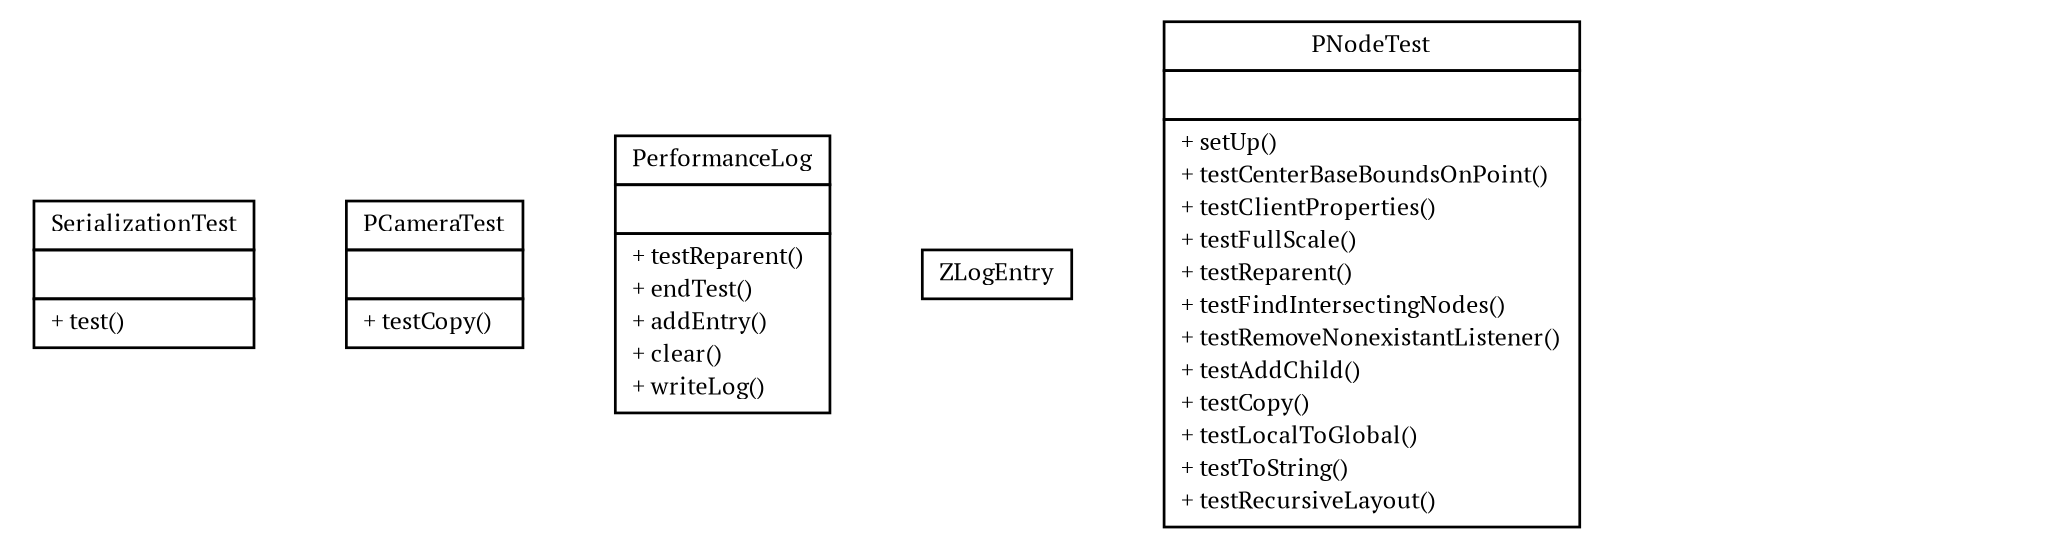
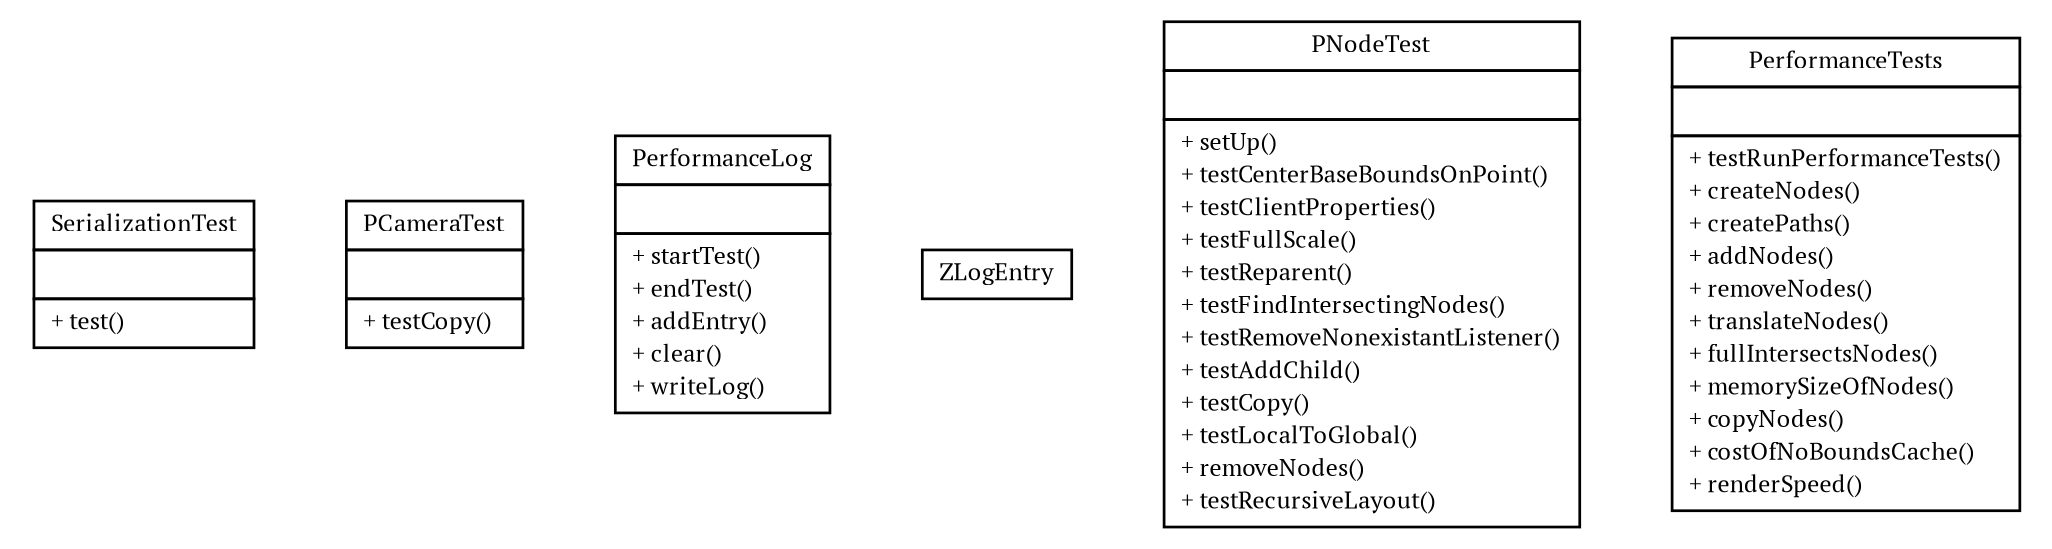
(719, 257) -> (697, 257)
none -> (1846, 274)
(1266, 469) -> (1274, 469)
